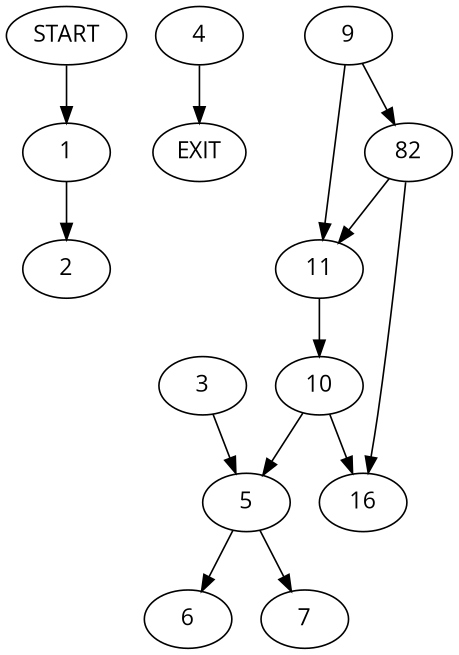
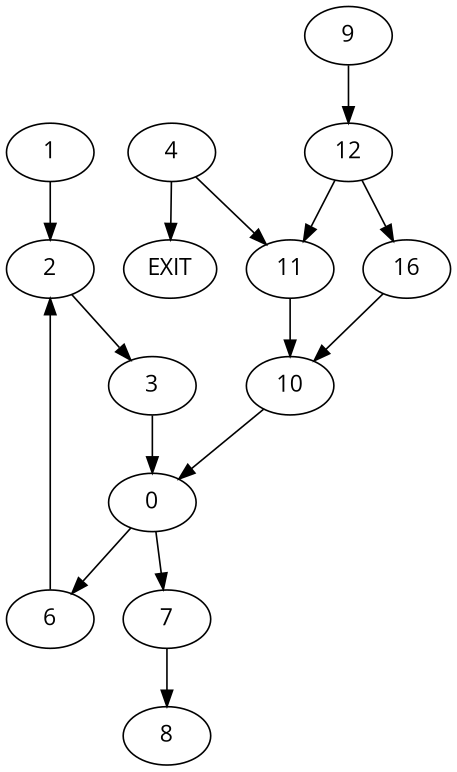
(67, 36) -> none
(335, 144) -> (225, 205)
(409, 152) -> (348, 152)
none -> (96, 321)
(338, 436) -> (354, 322)
none -> (50, 452)
(246, 502) -> (152, 502)
none -> (167, 736)
